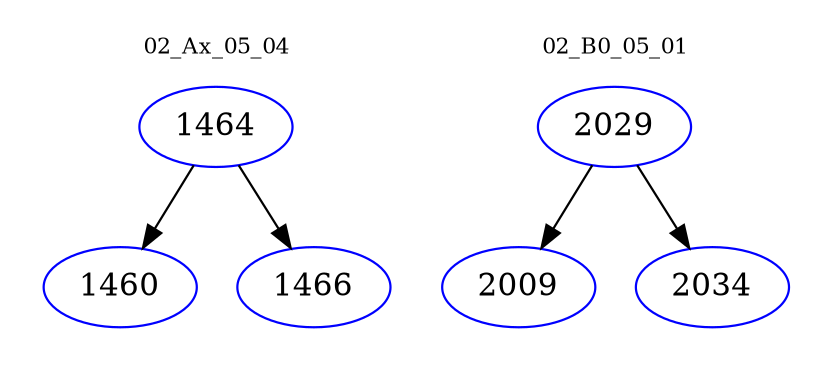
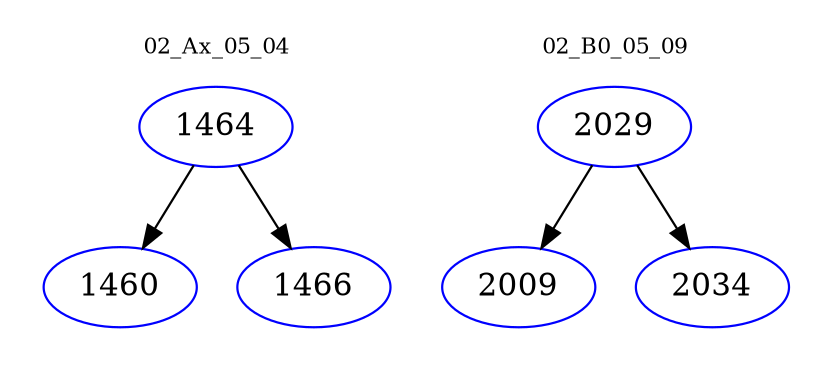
(616, 48) -> (616, 48)
